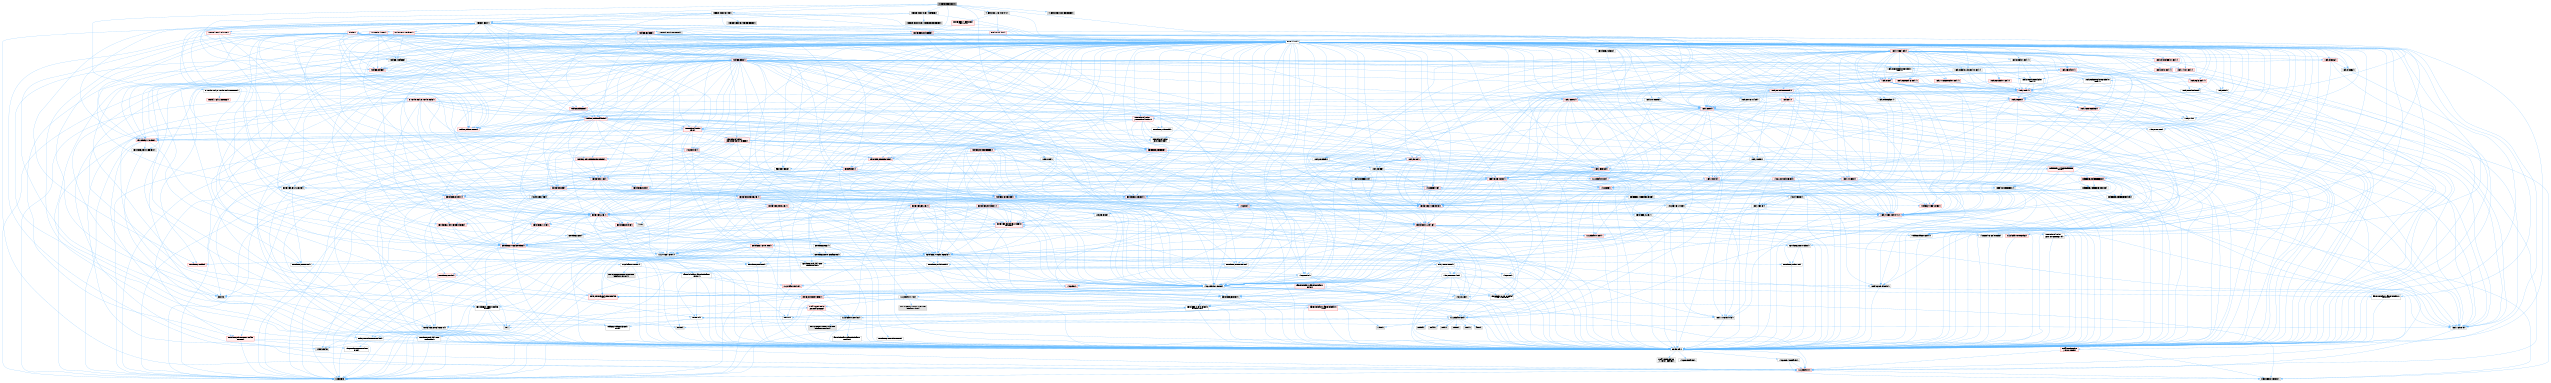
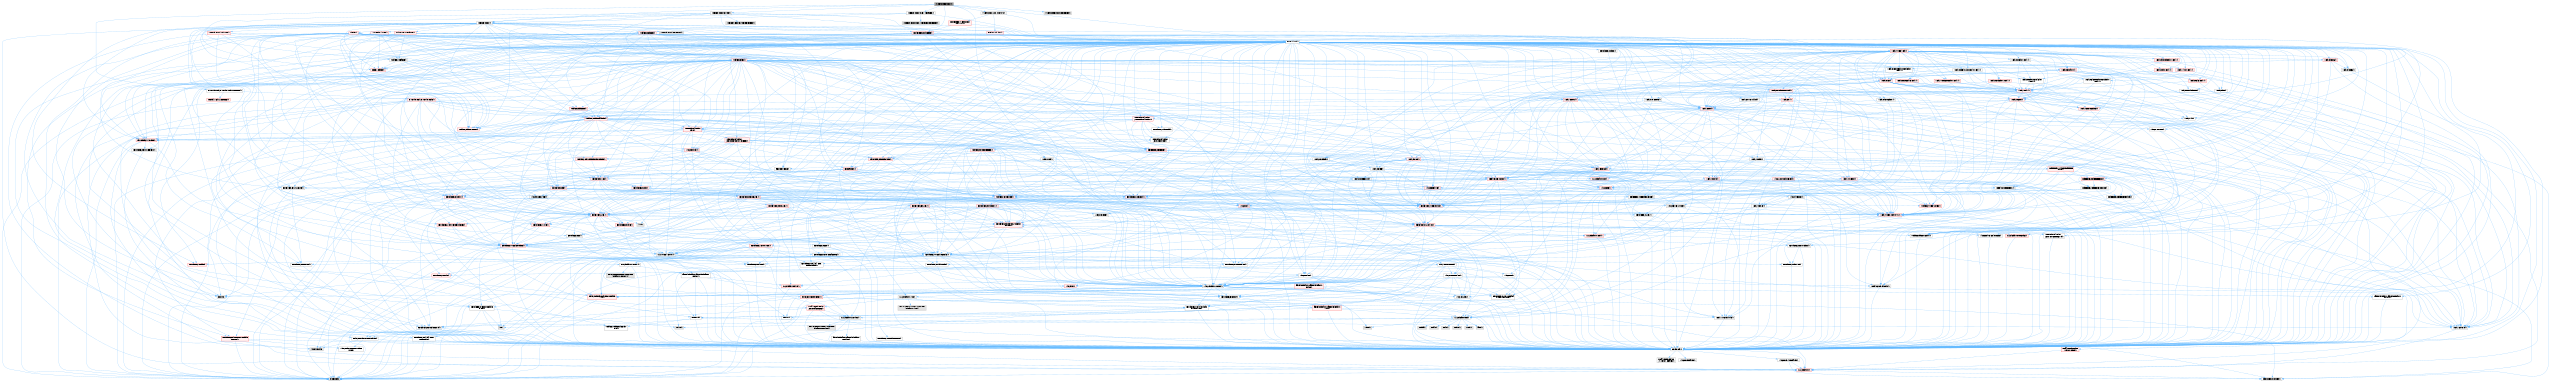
(378, 70) -> (378, 70)
